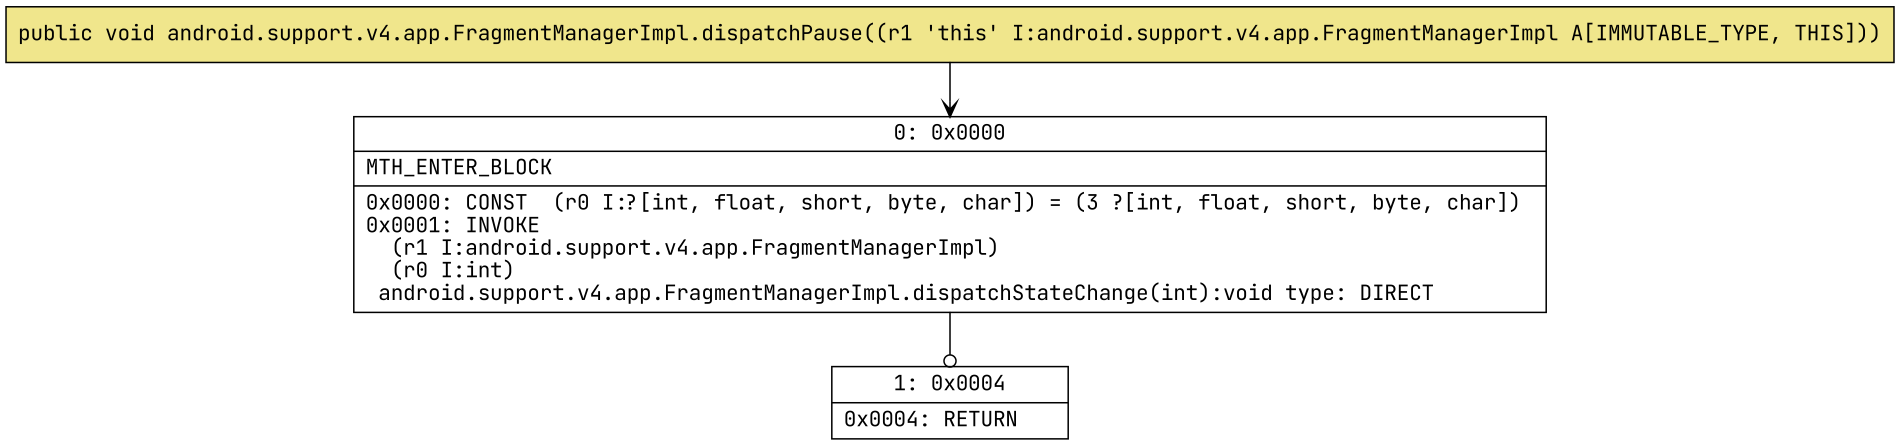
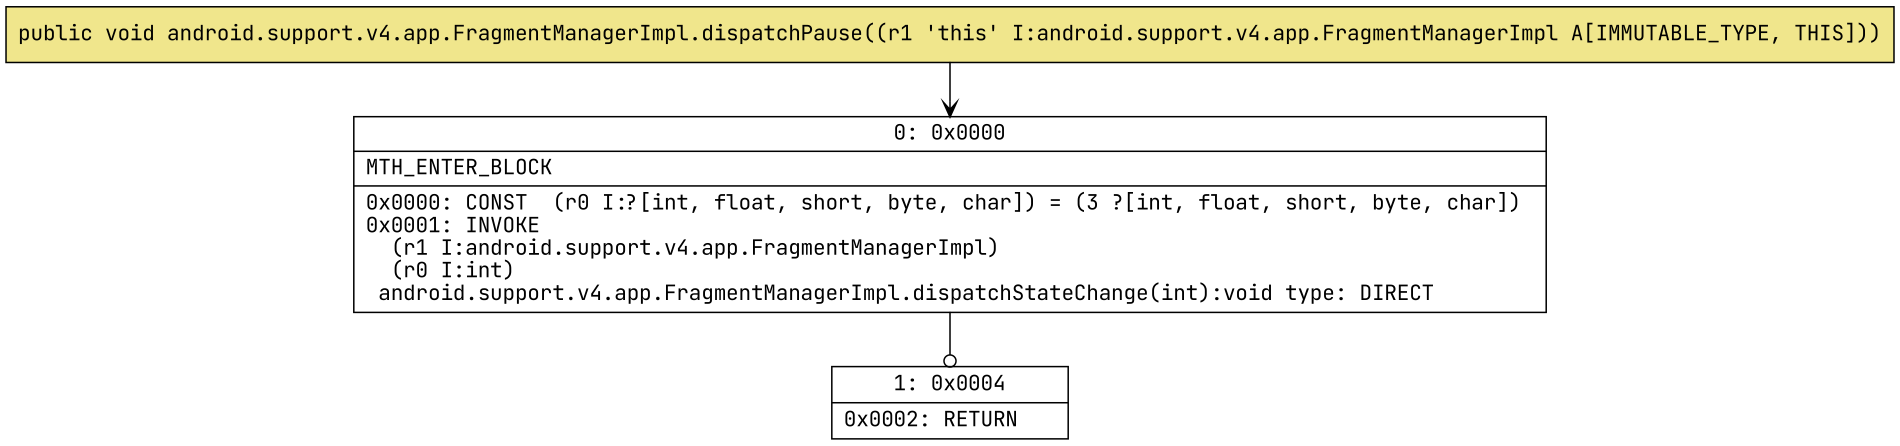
(950, 420) -> (950, 420)
